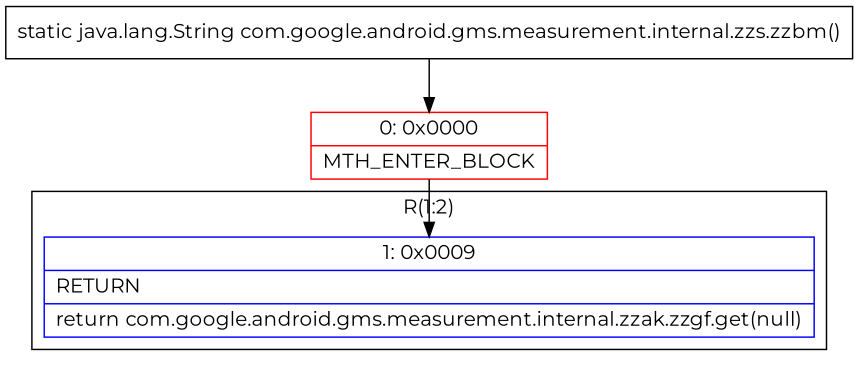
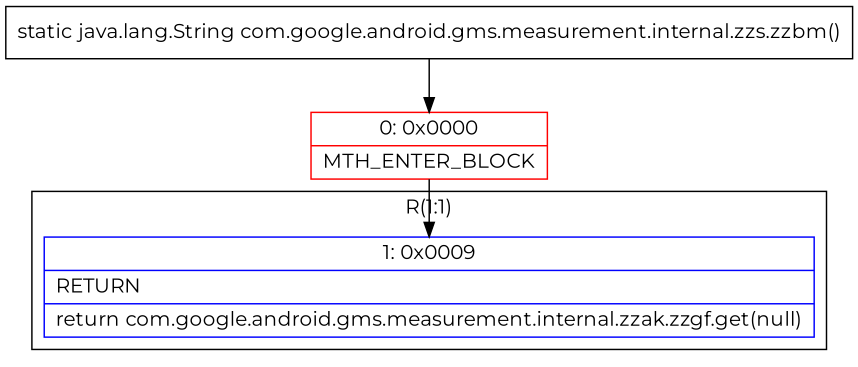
(429, 208) -> (429, 208)
